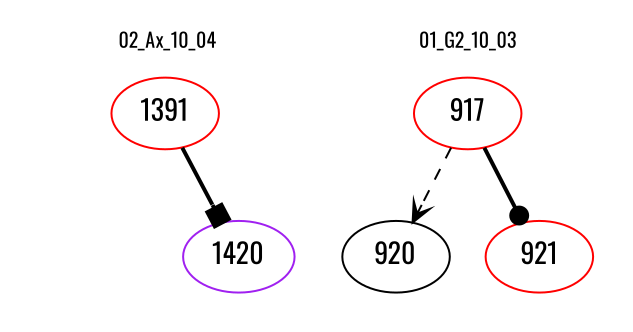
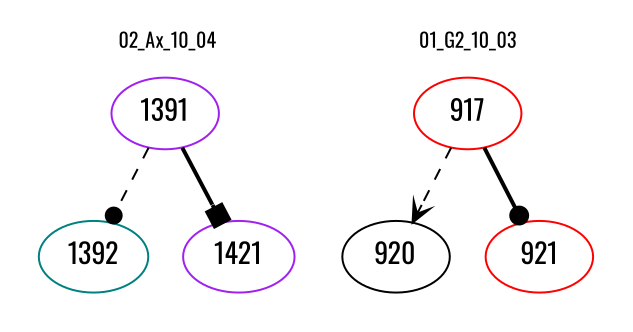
(165, 113) -> (165, 113)
none -> (94, 257)
(239, 257) -> (239, 257)
